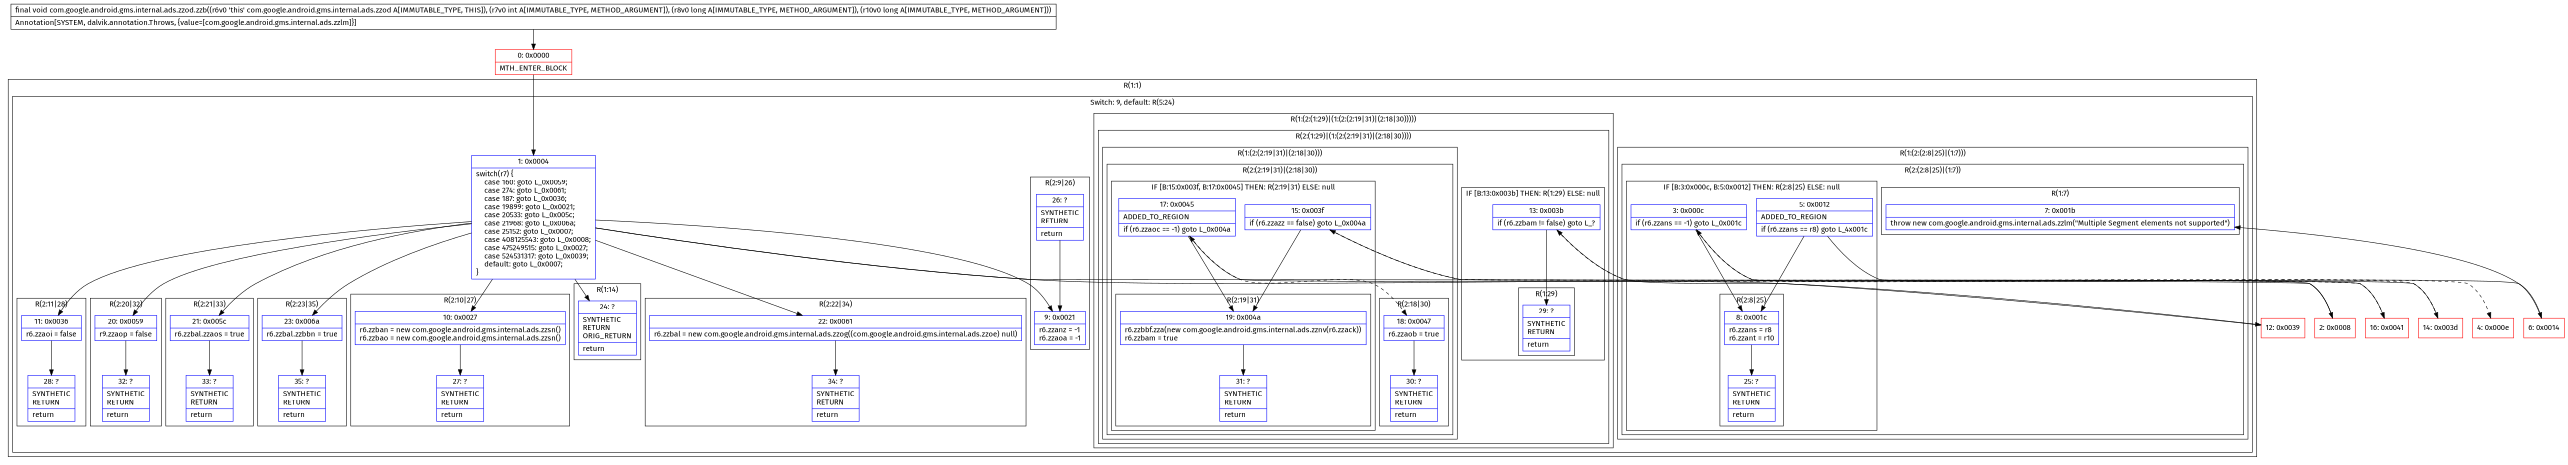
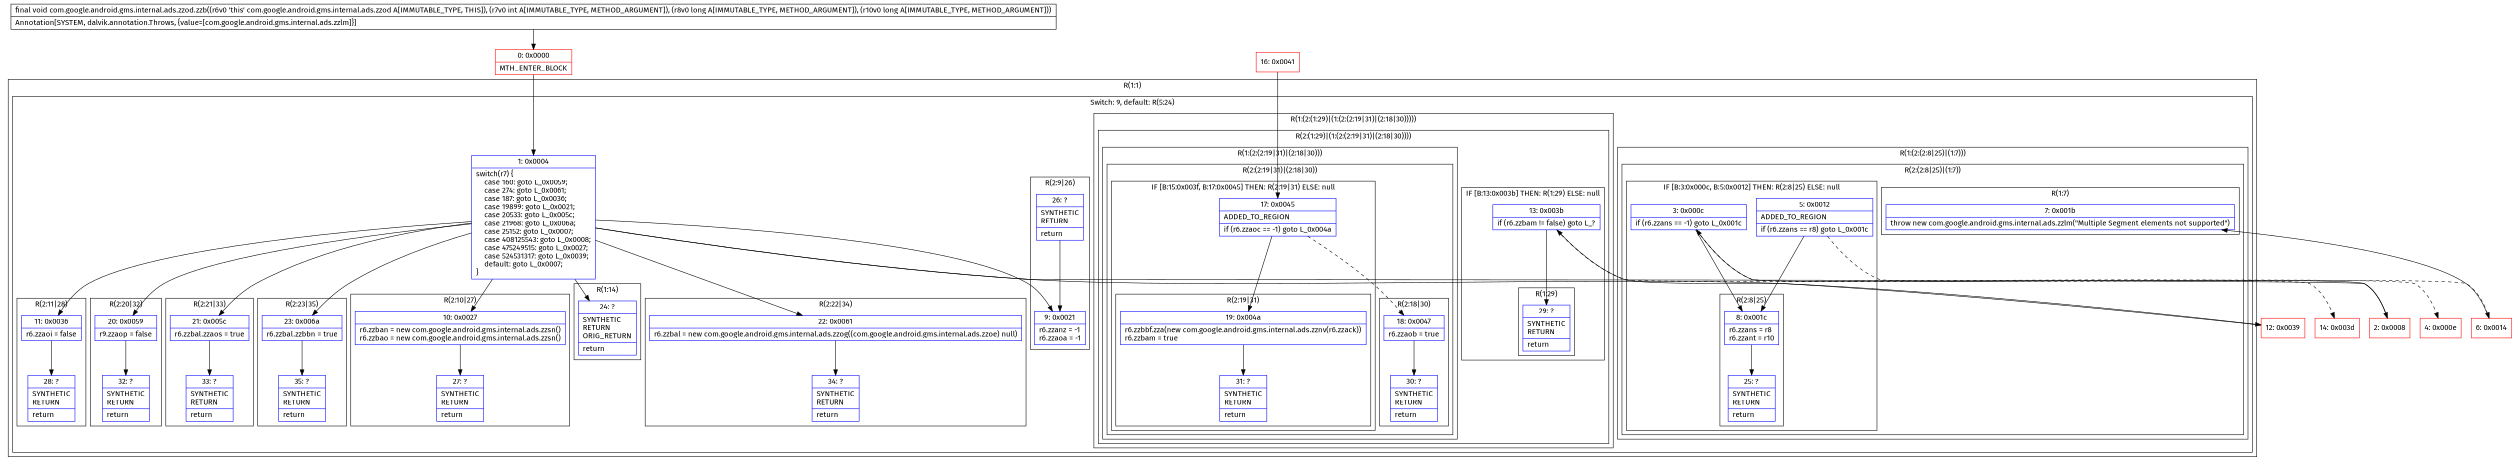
(1308, 217) -> none
(1815, 230) -> (1815, 230)
(2183, 281) -> (2157, 281)
